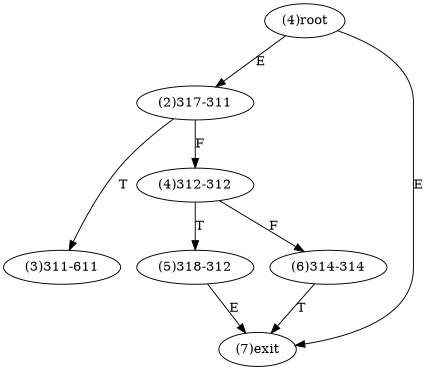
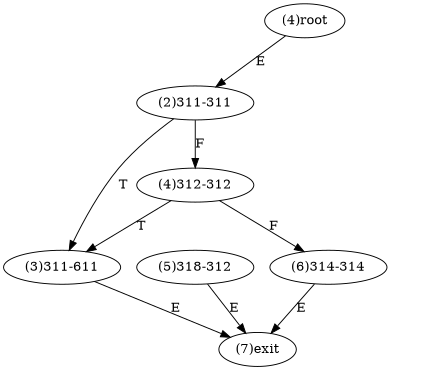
(195, 103) -> (195, 103)
(413, 202) -> (158, 308)
(195, 221) -> (133, 224)
(302, 308) -> (302, 308)
